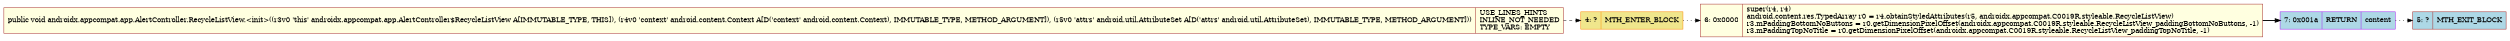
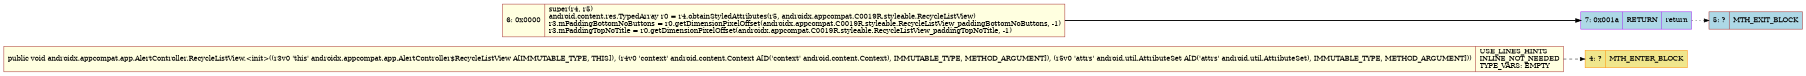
(1769, 9) -> (571, 9)
(1689, 20) -> none
(2378, 20) -> (1677, 20)
